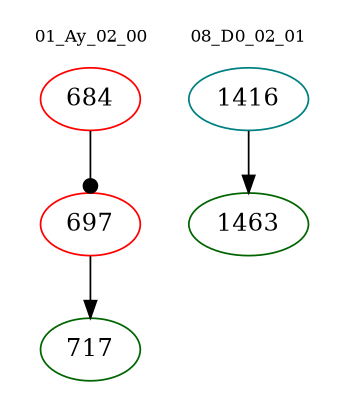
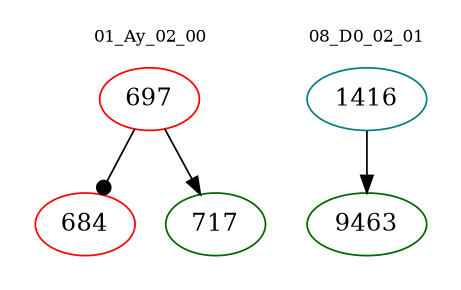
(90, 155) -> (121, 155)
(249, 224) -> (367, 224)
